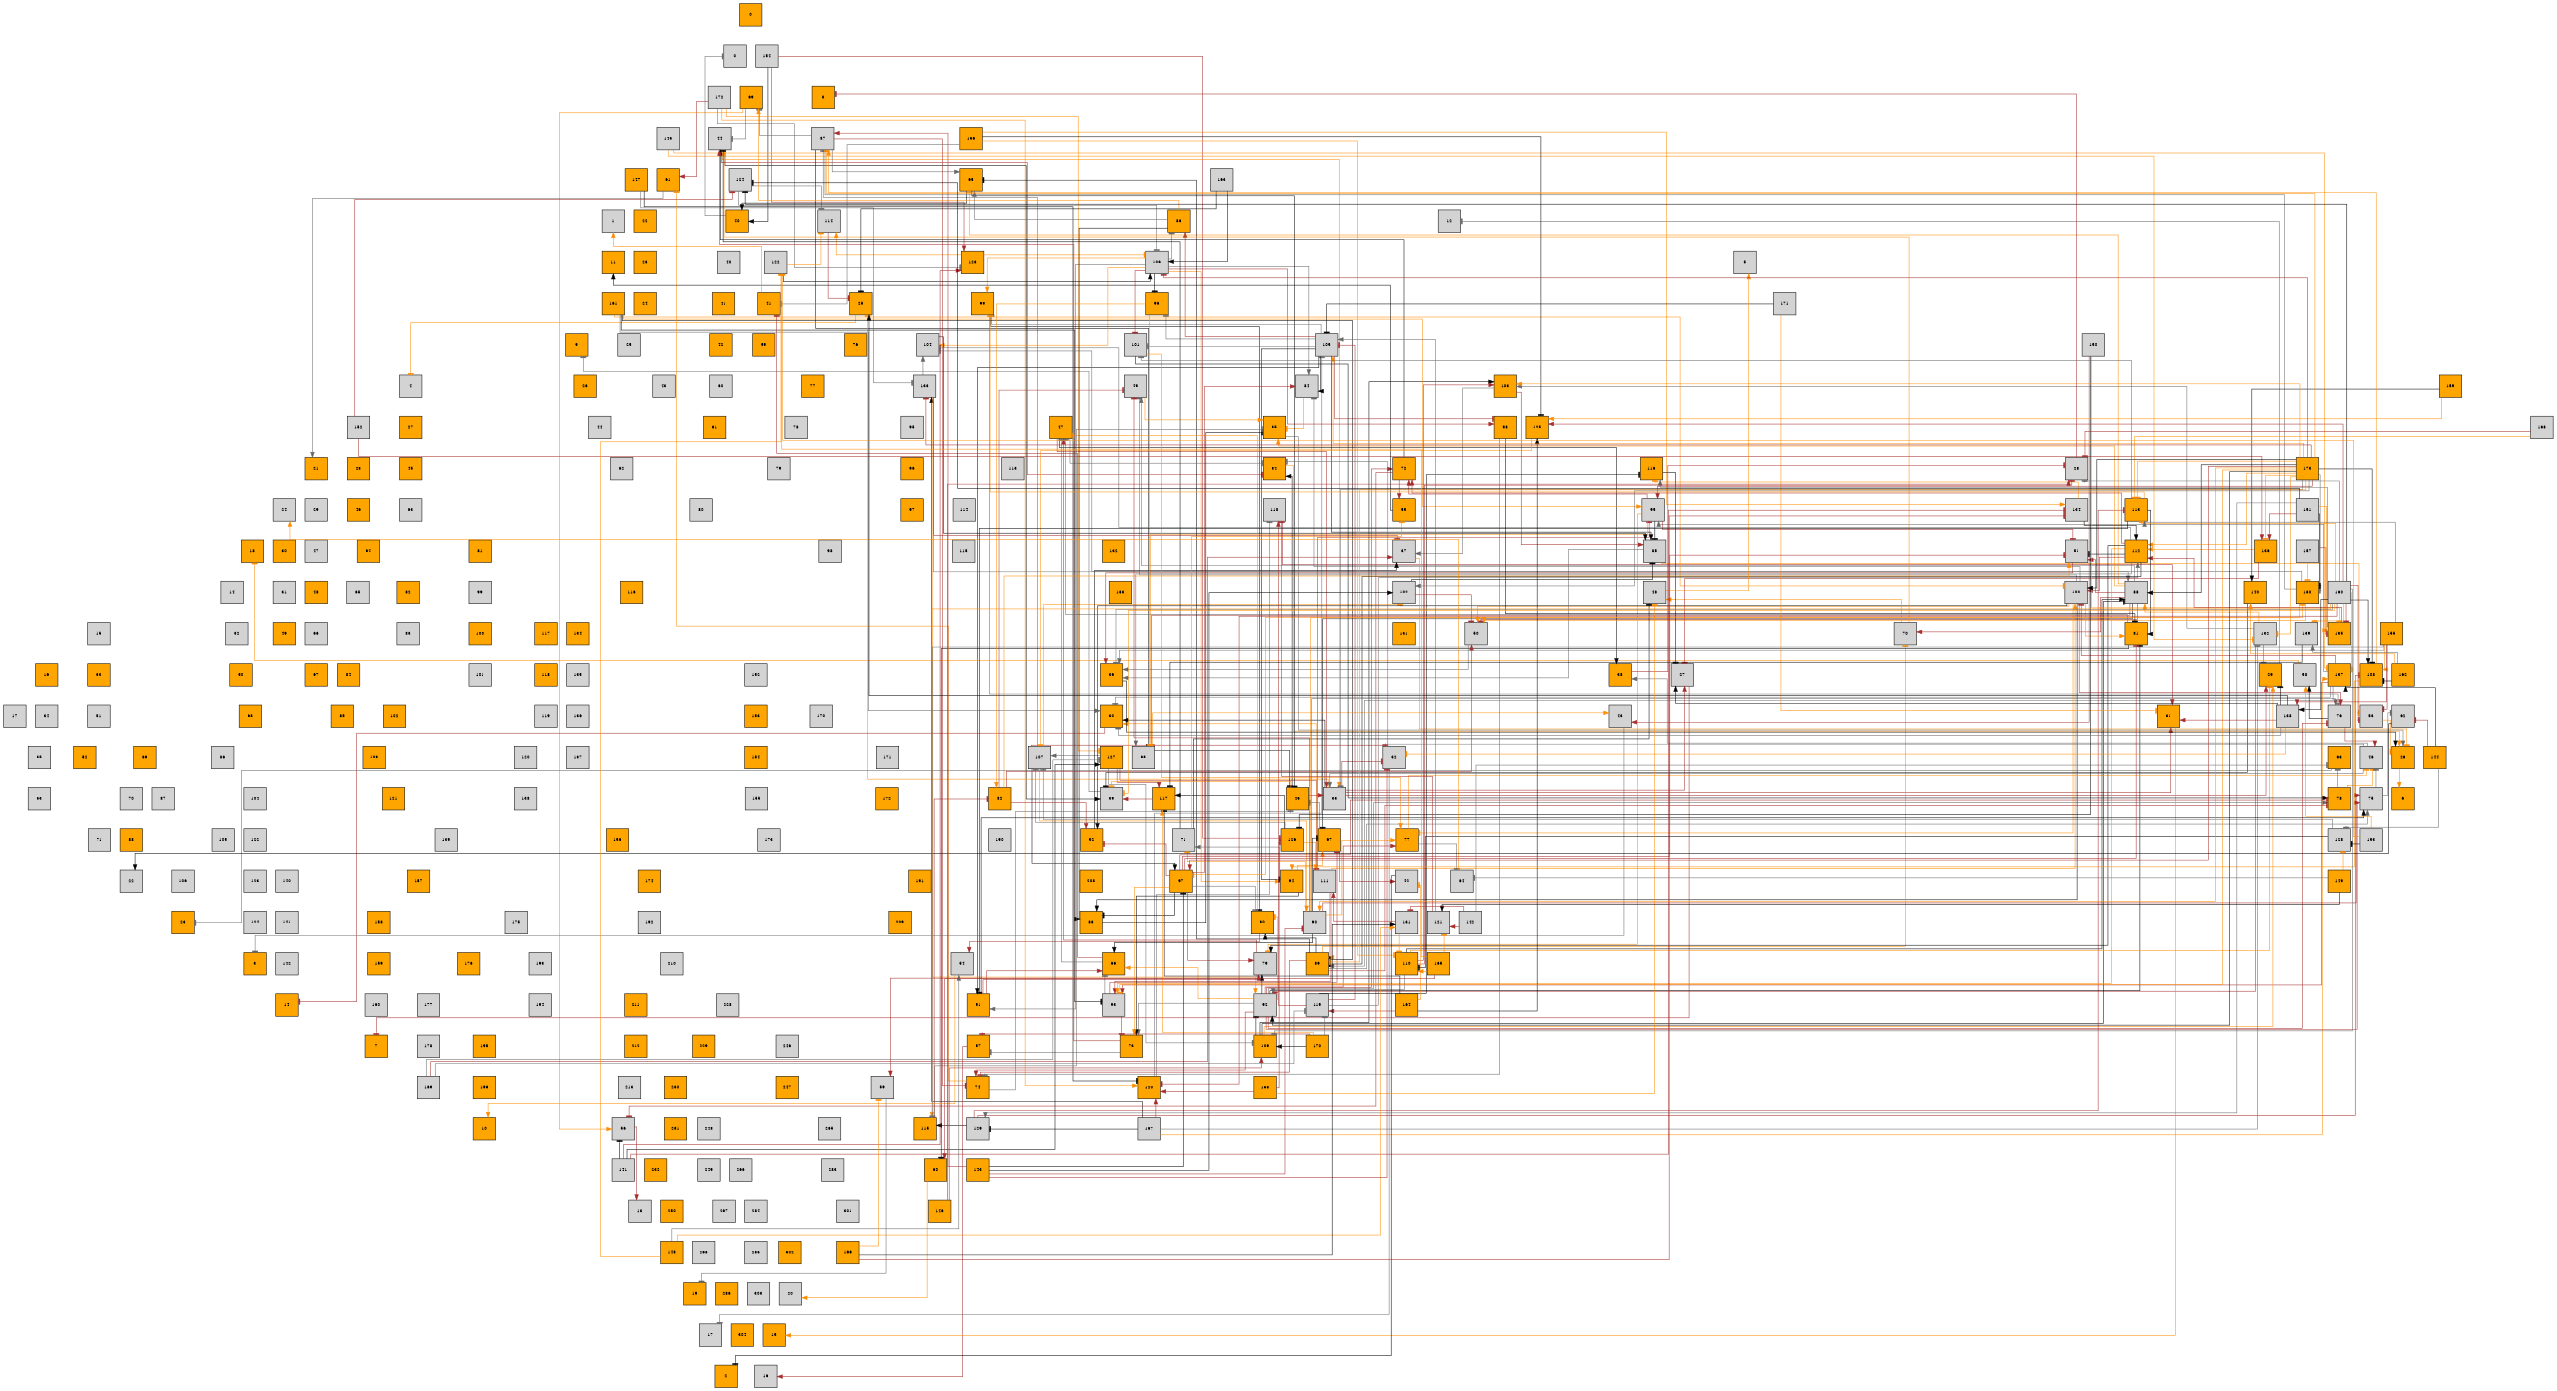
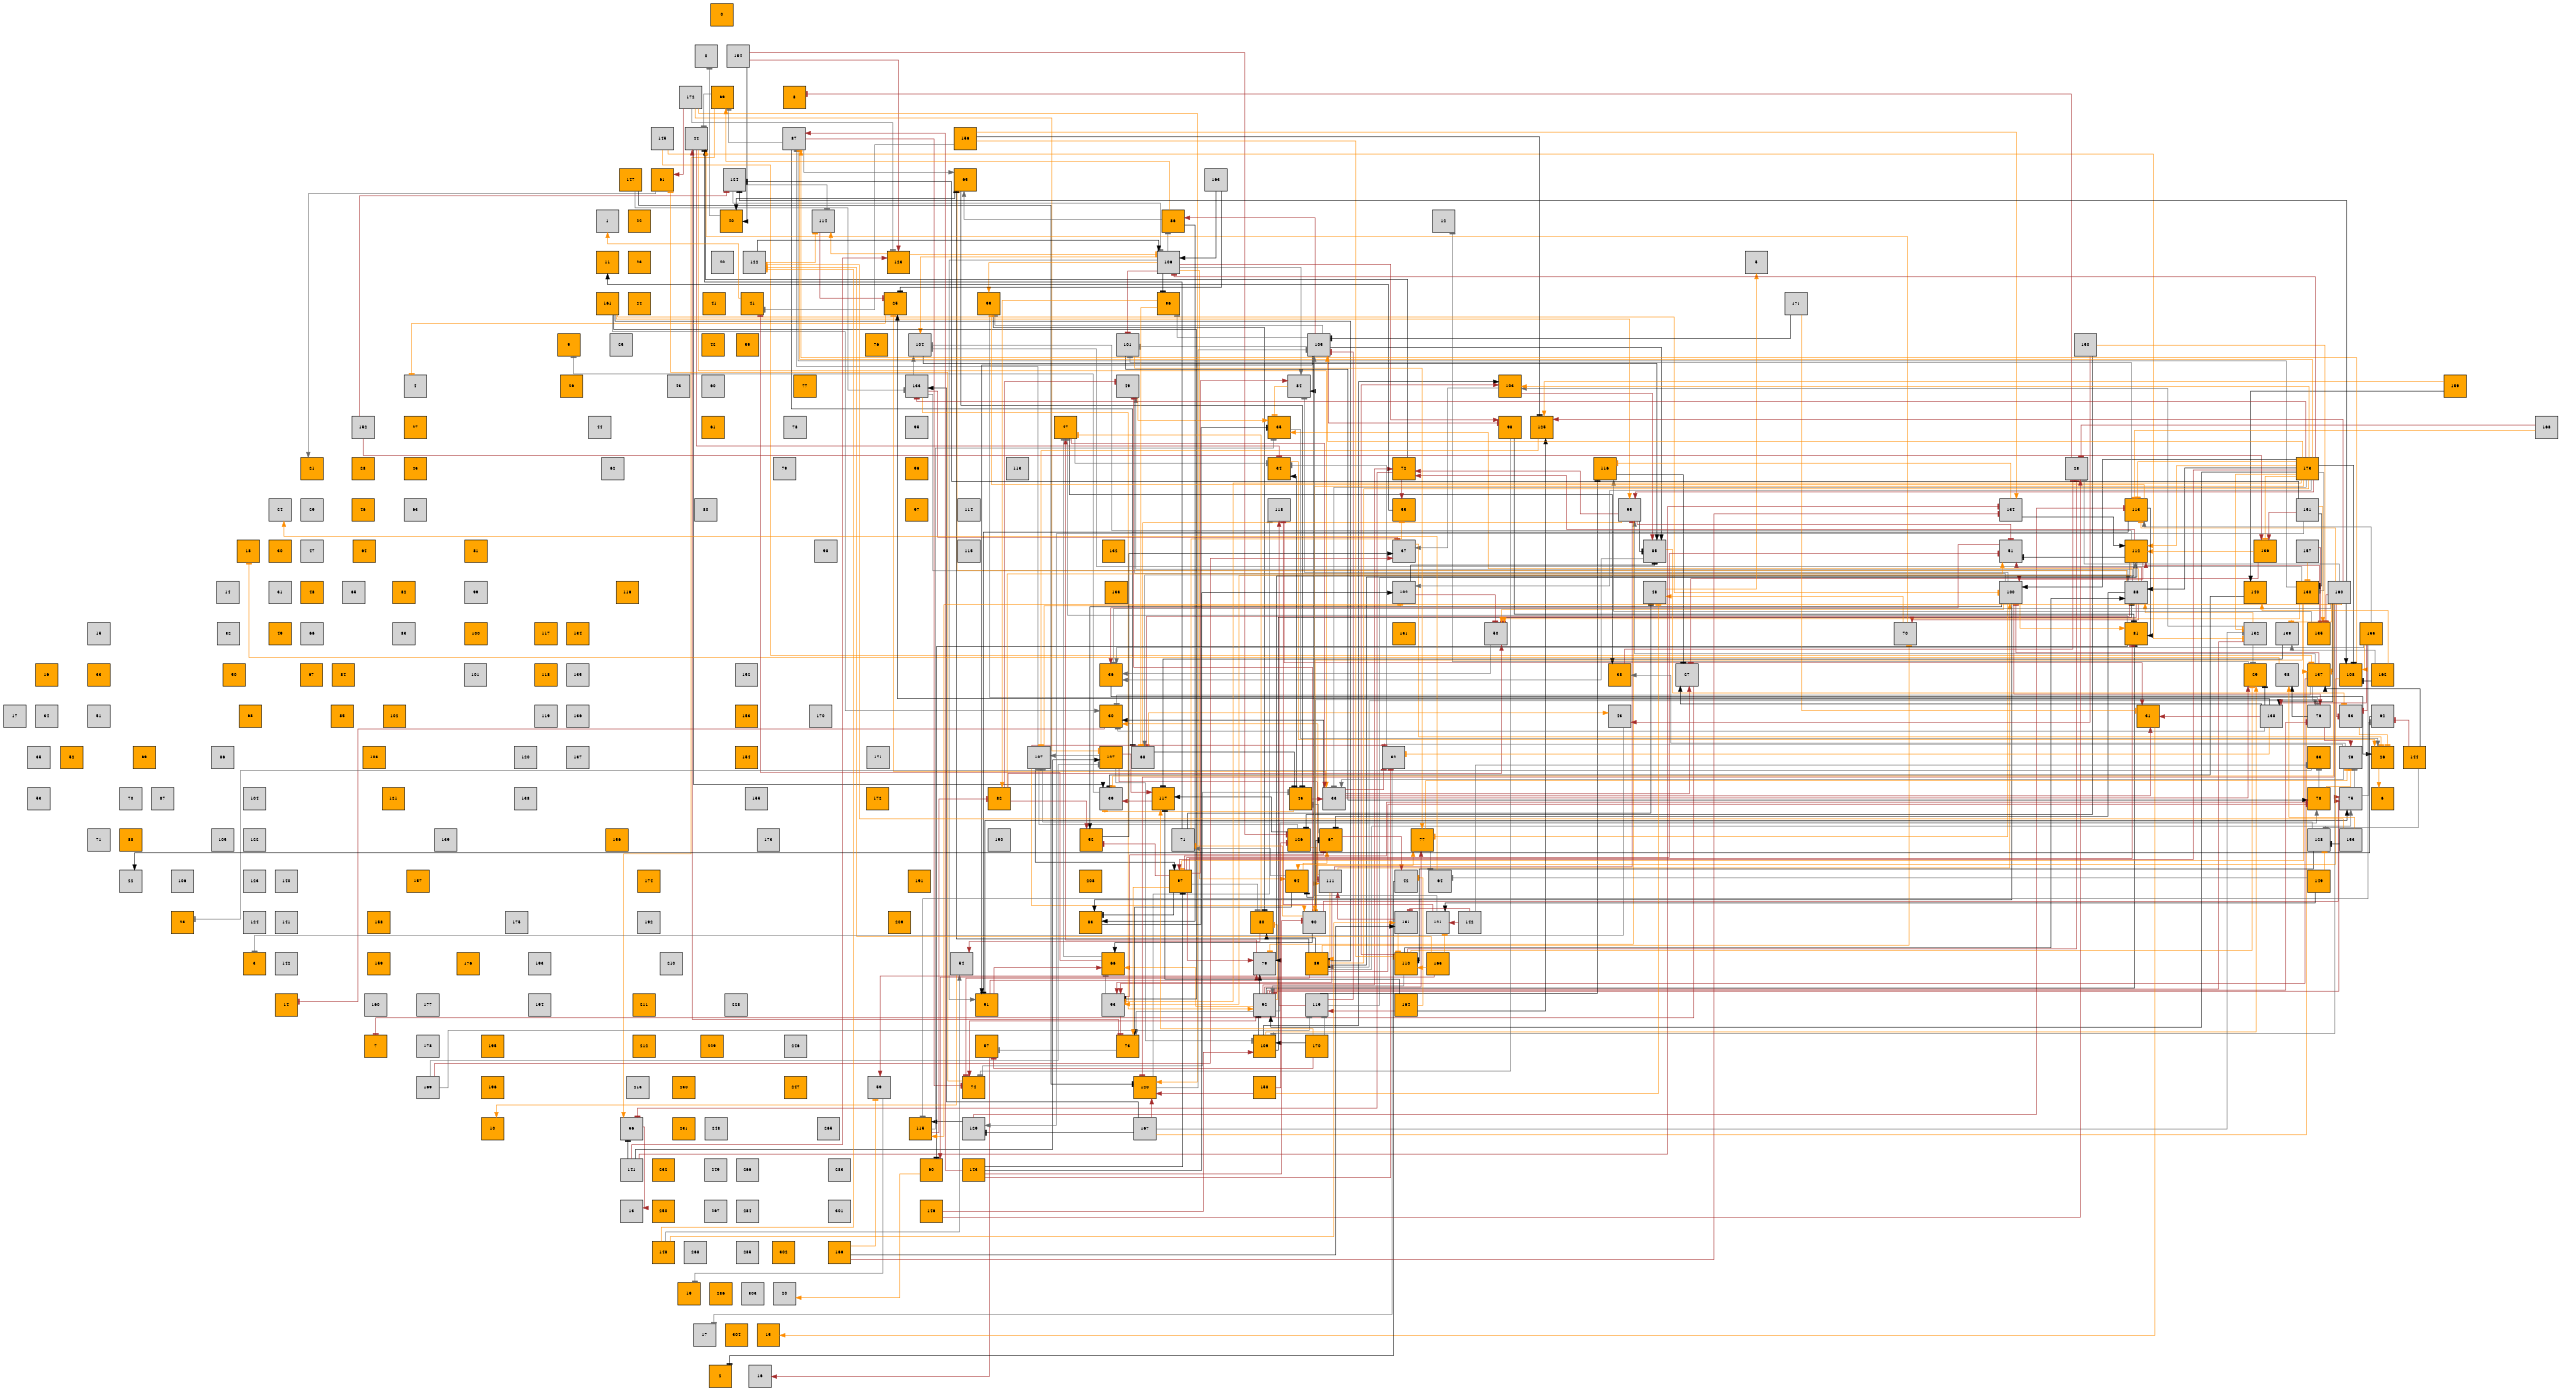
(1665, 618) -> (1713, 660)
(2251, 1115) -> none
